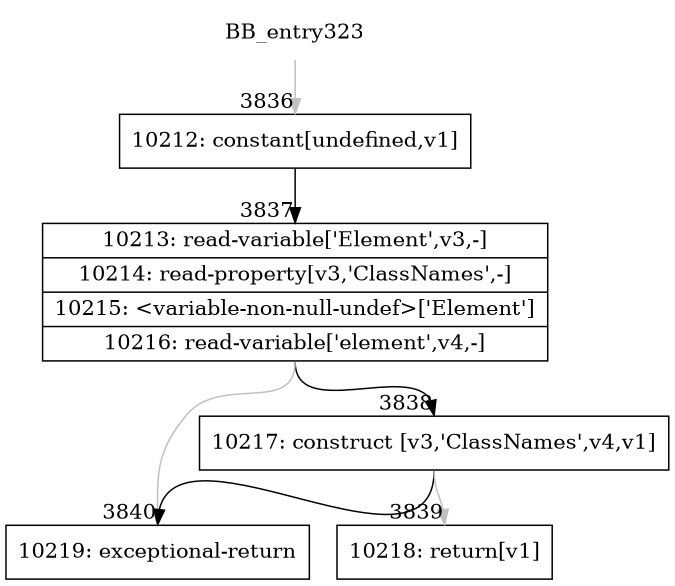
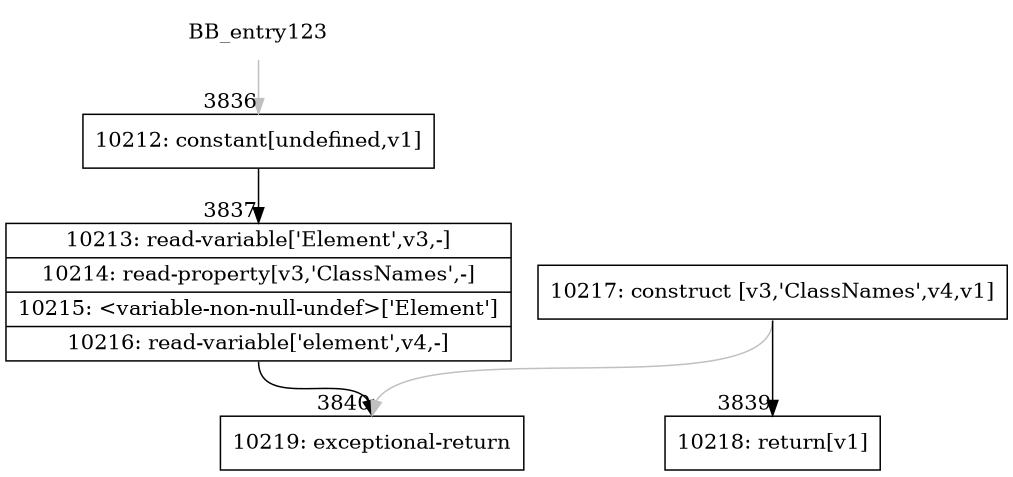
(295, 33) -> (259, 33)
(357, 389) -> none
(198, 405) -> (308, 389)
(437, 491) -> (773, 360)
(303, 500) -> (580, 368)
